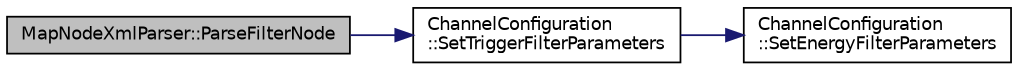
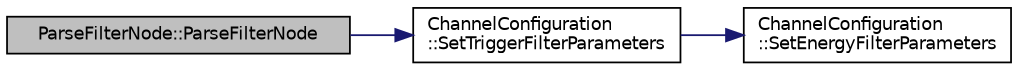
(178, 35) -> (178, 35)
